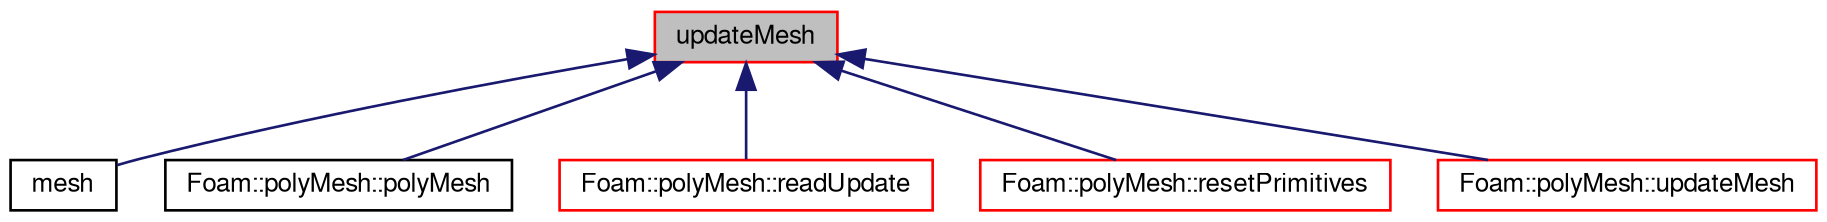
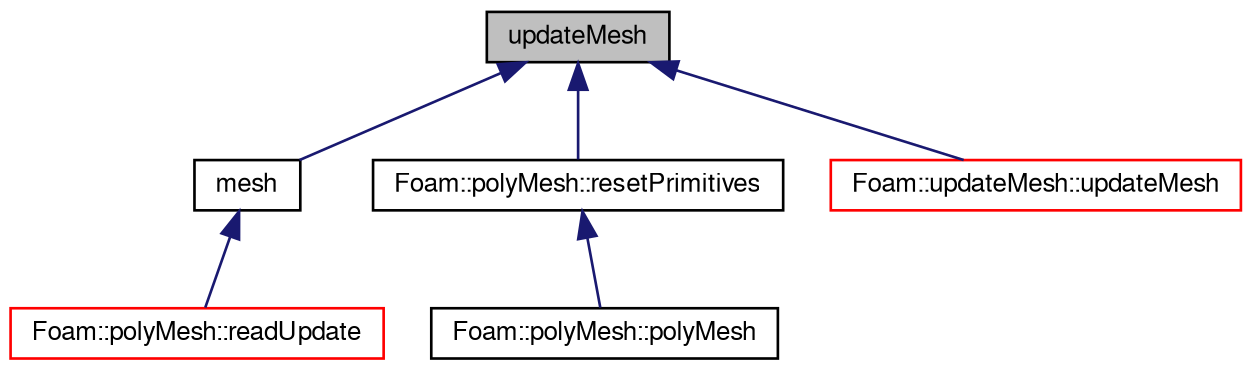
(746, 37) -> (578, 37)
(529, 116) -> (594, 273)
(746, 125) -> (218, 272)
(1185, 185) -> (578, 185)
(1627, 185) -> (1036, 185)
